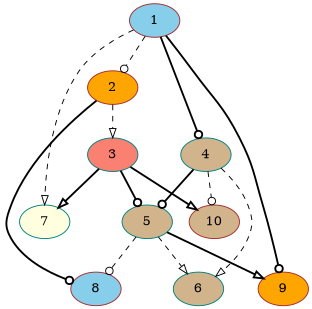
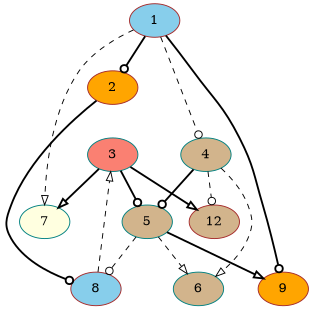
(136, 51) -> (136, 51)
(179, 84) -> (179, 84)
(113, 117) -> (104, 227)
(214, 222) -> (214, 222)
